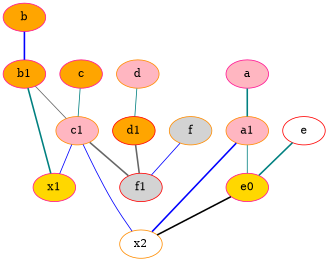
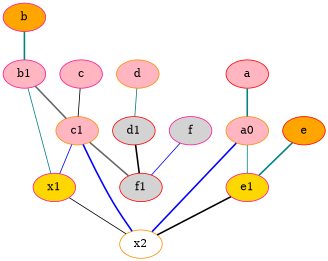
(24, 46) -> (24, 46)
(24, 74) -> (24, 74)
(81, 74) -> (81, 74)
(247, 74) -> (247, 74)
(51, 102) -> (51, 102)
(79, 102) -> (79, 102)
(39, 131) -> (39, 131)
(134, 131) -> (134, 131)
(191, 131) -> (191, 131)
(247, 131) -> (247, 131)
(304, 131) -> (304, 131)
(137, 159) -> (137, 159)
(247, 187) -> (247, 187)
(106, 189) -> (106, 189)
none -> (98, 216)
